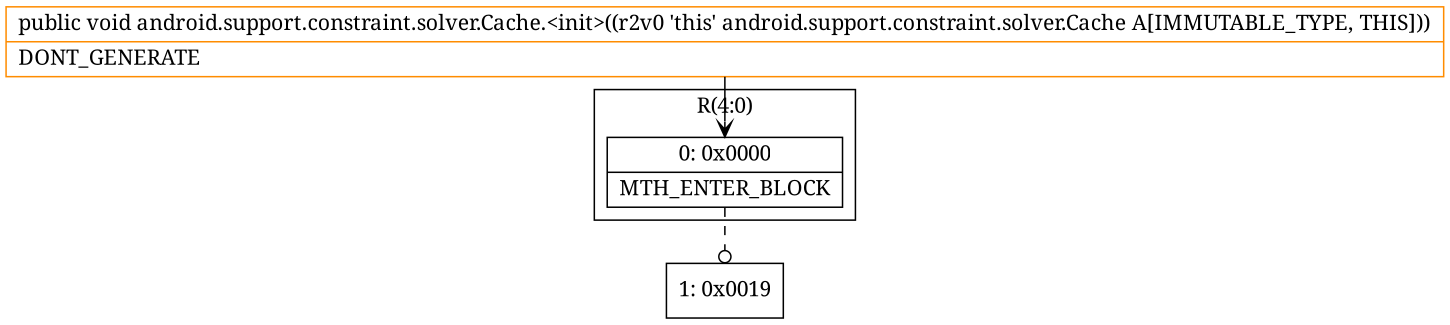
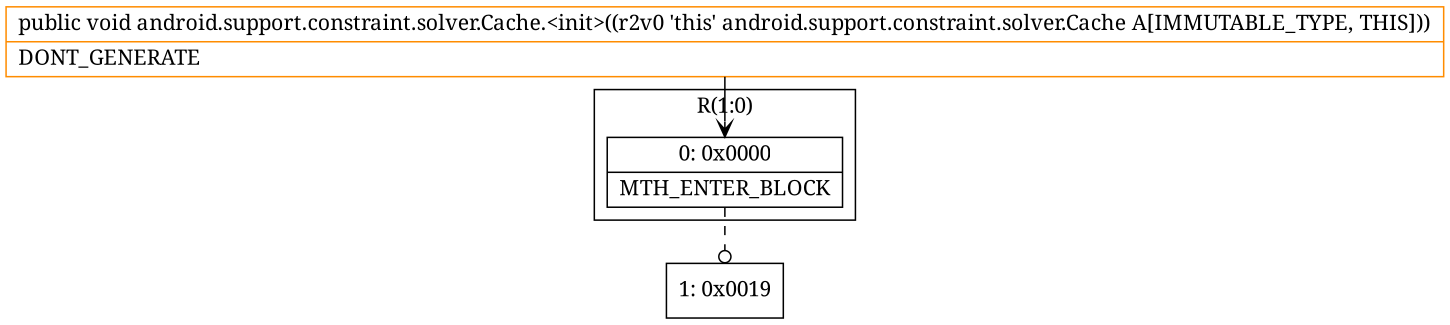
(725, 107) -> (725, 107)
